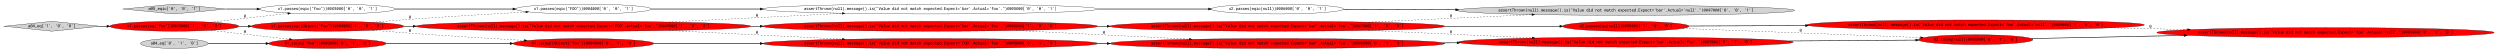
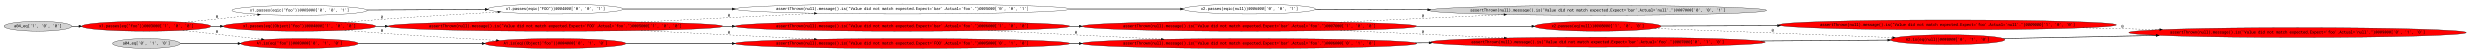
(174, 9) -> none
(52, 26) -> (38, 26)
